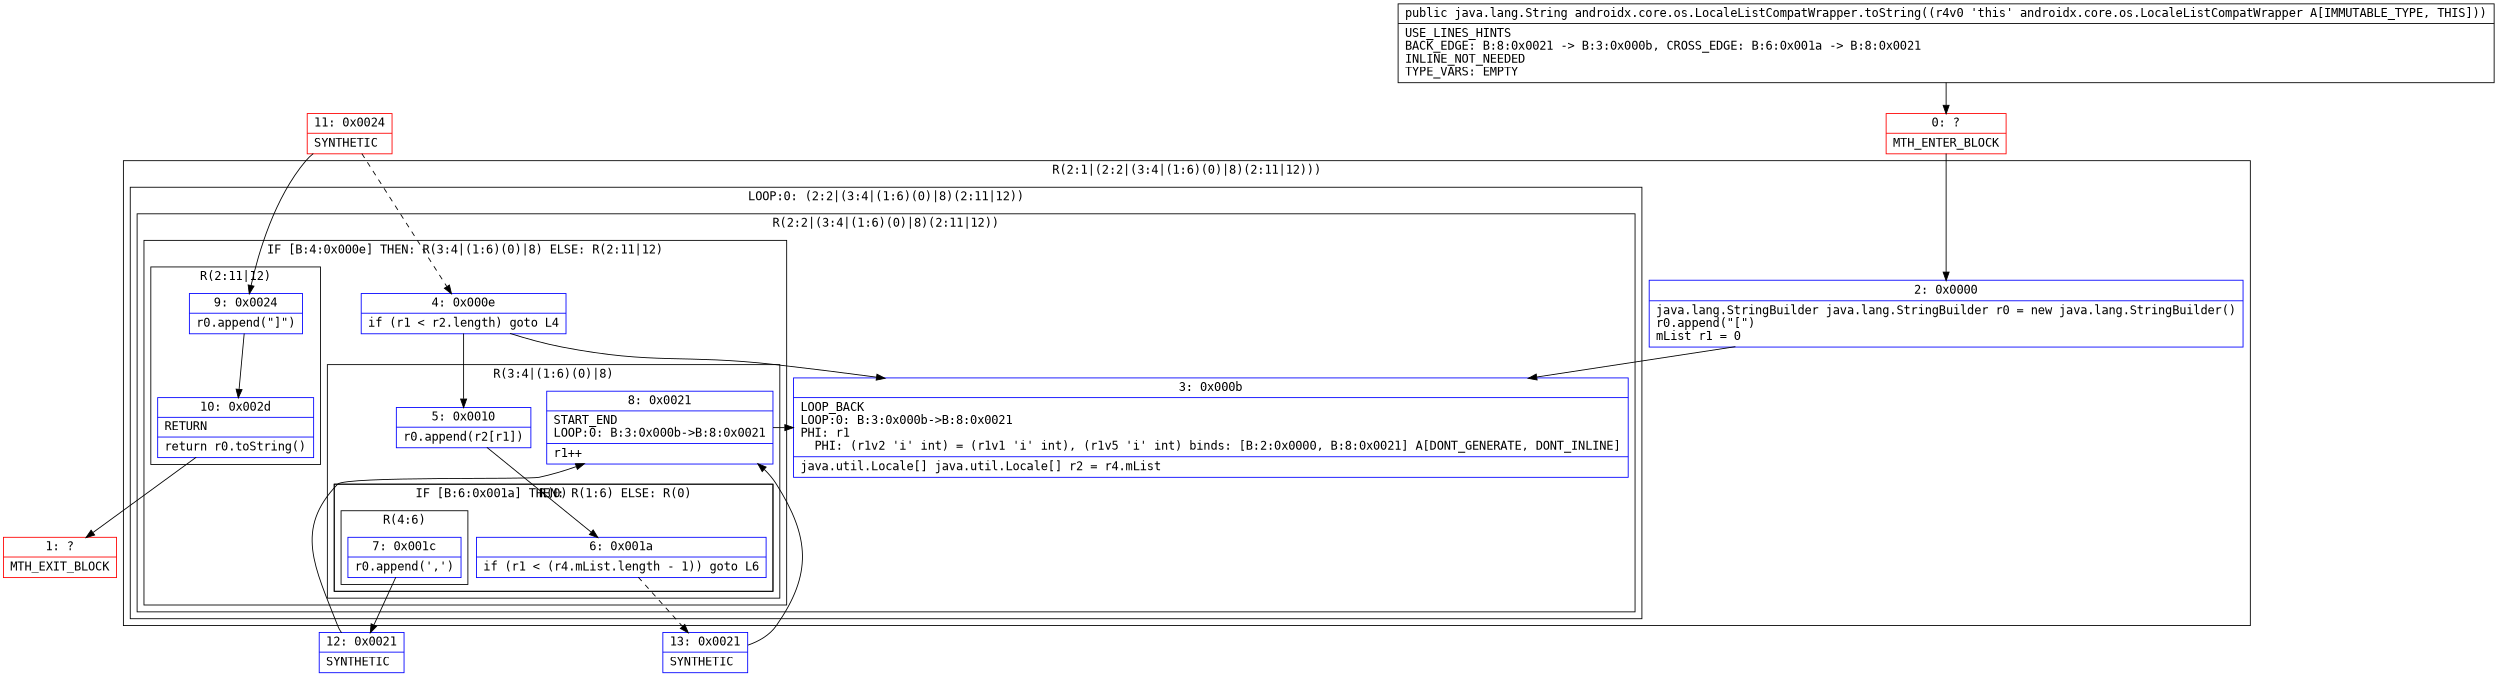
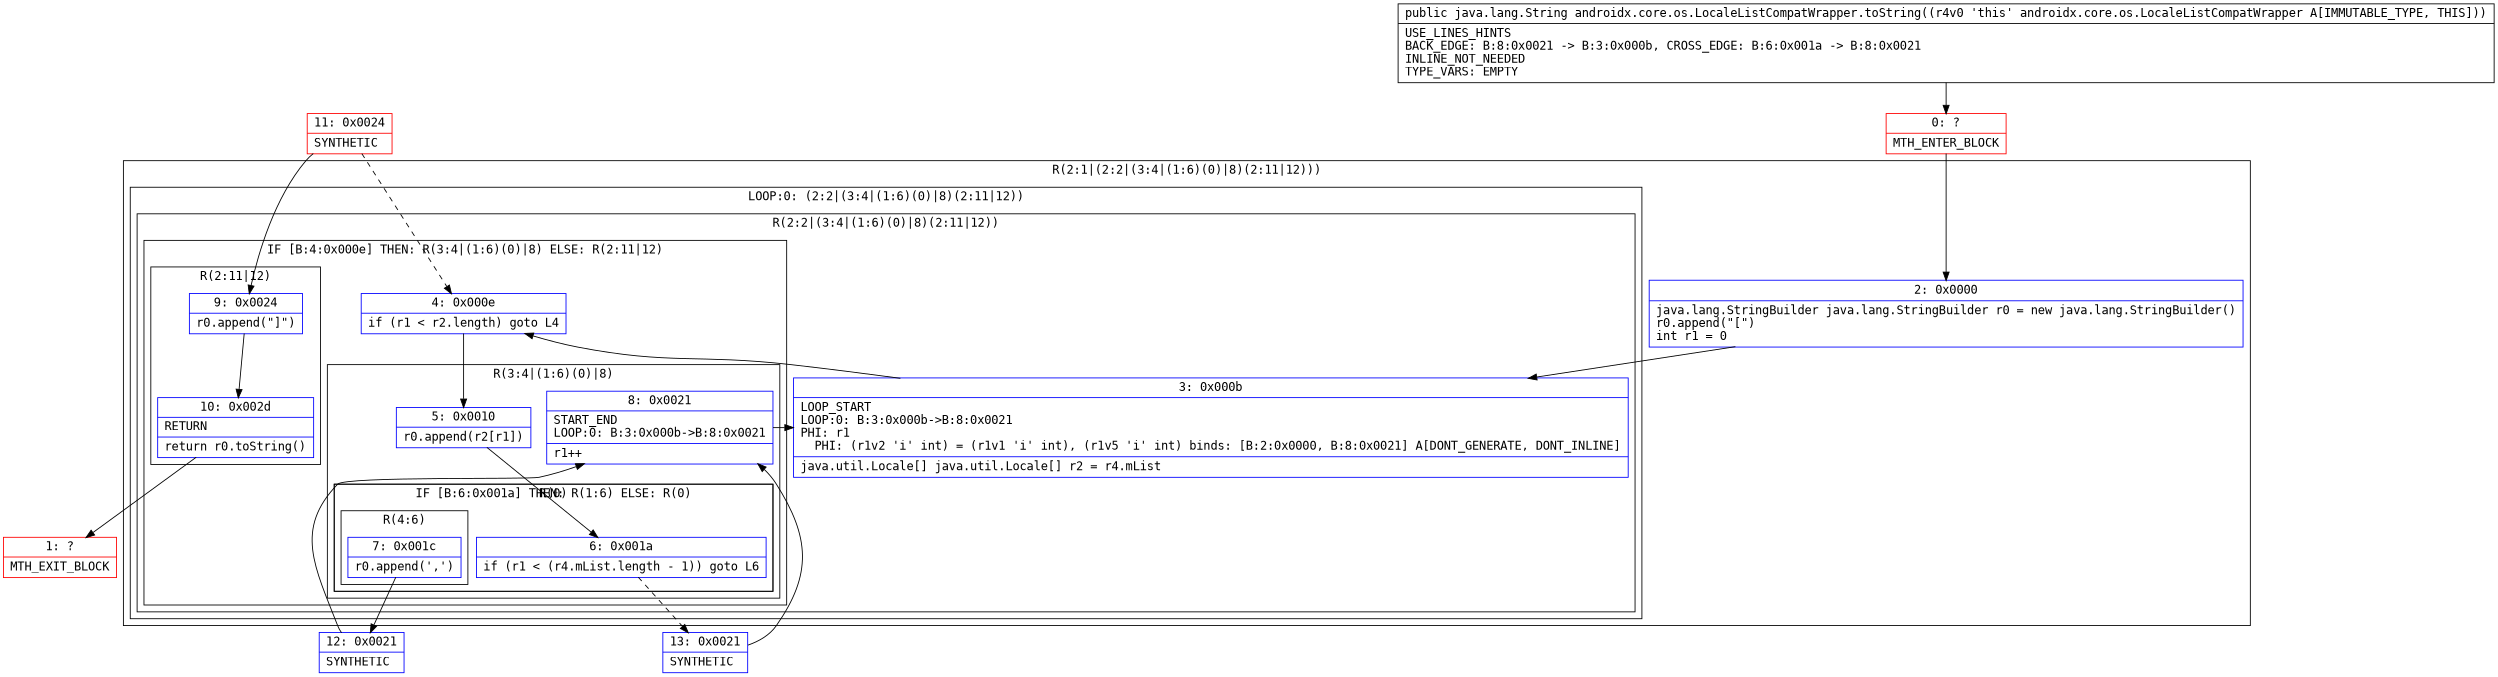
(1699, 336) -> (1692, 336)
(692, 359) -> (716, 359)
(833, 407) -> (836, 407)
